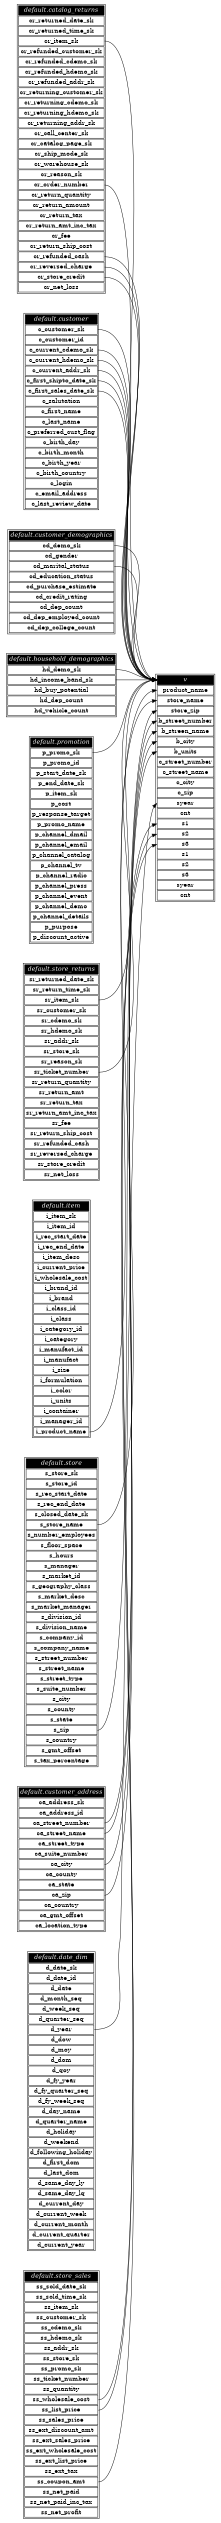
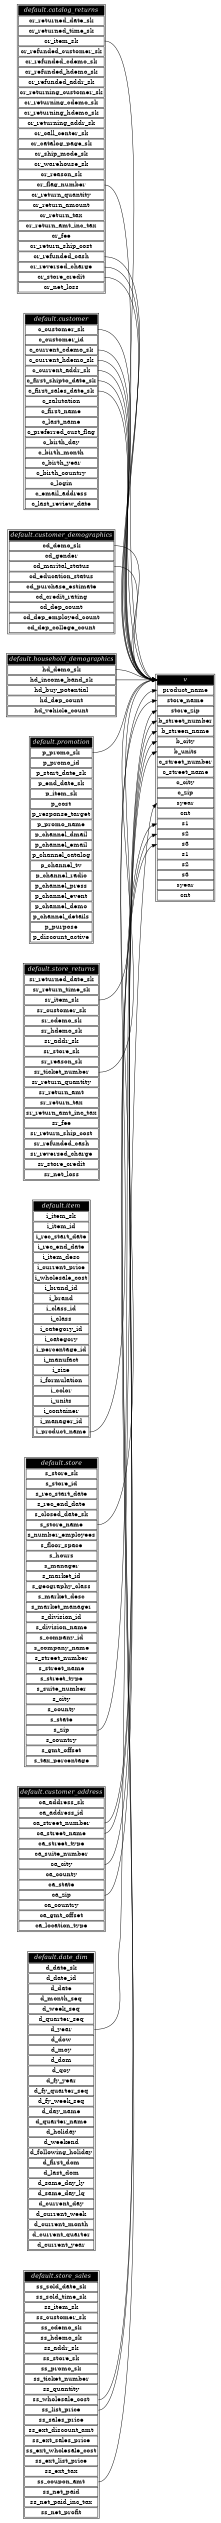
(61, 185) -> (61, 185)
(61, 1350) -> (61, 1350)
